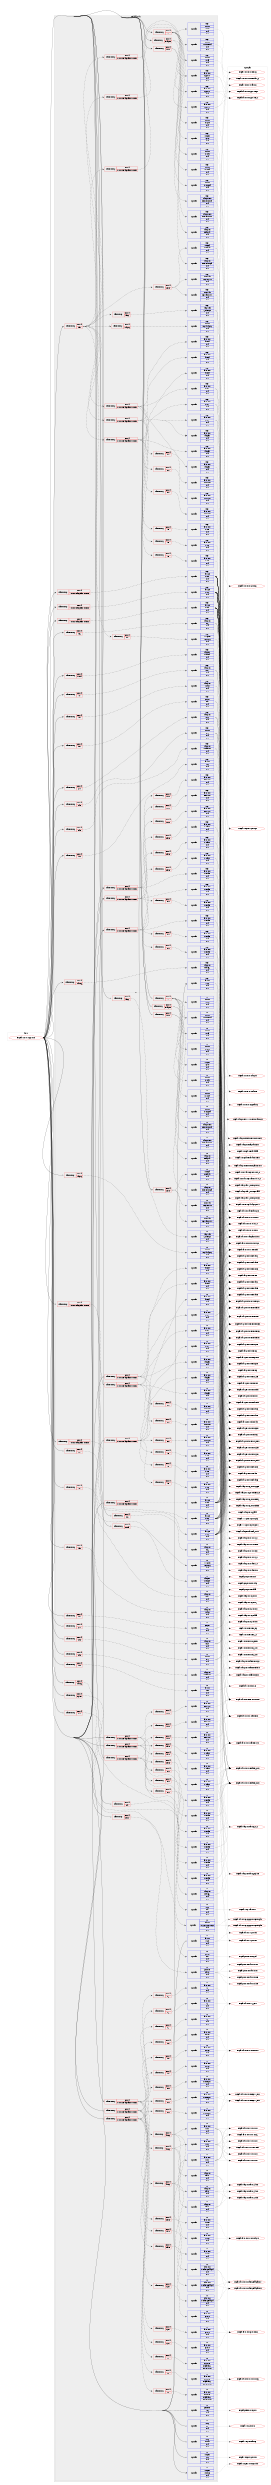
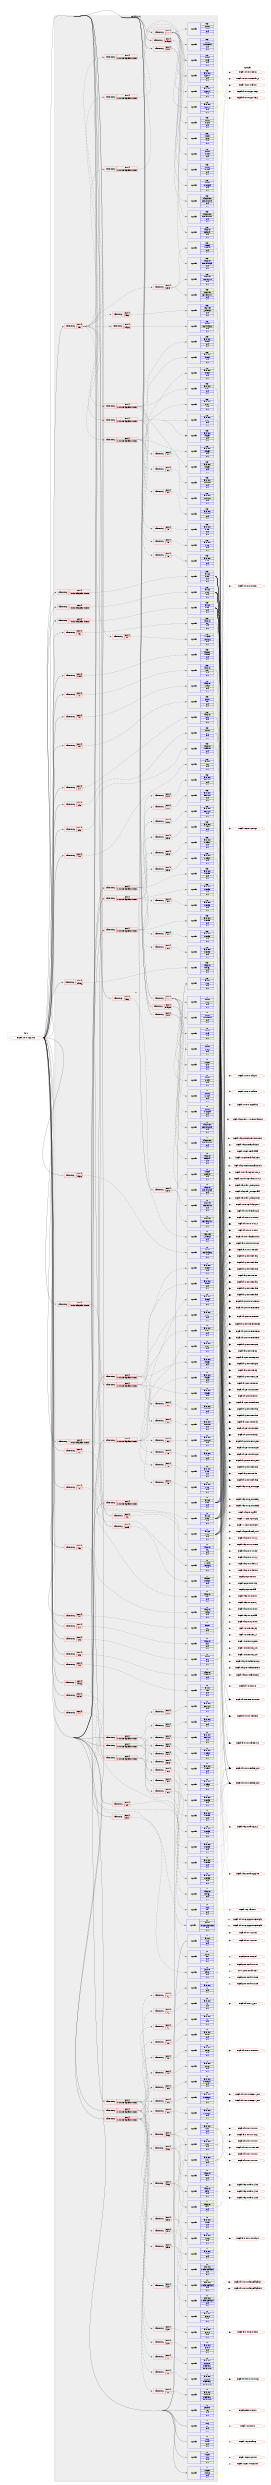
(248, 1493) -> none
(248, 1971) -> (248, 1971)
